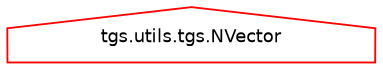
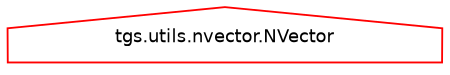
(191, 38) -> (225, 38)
